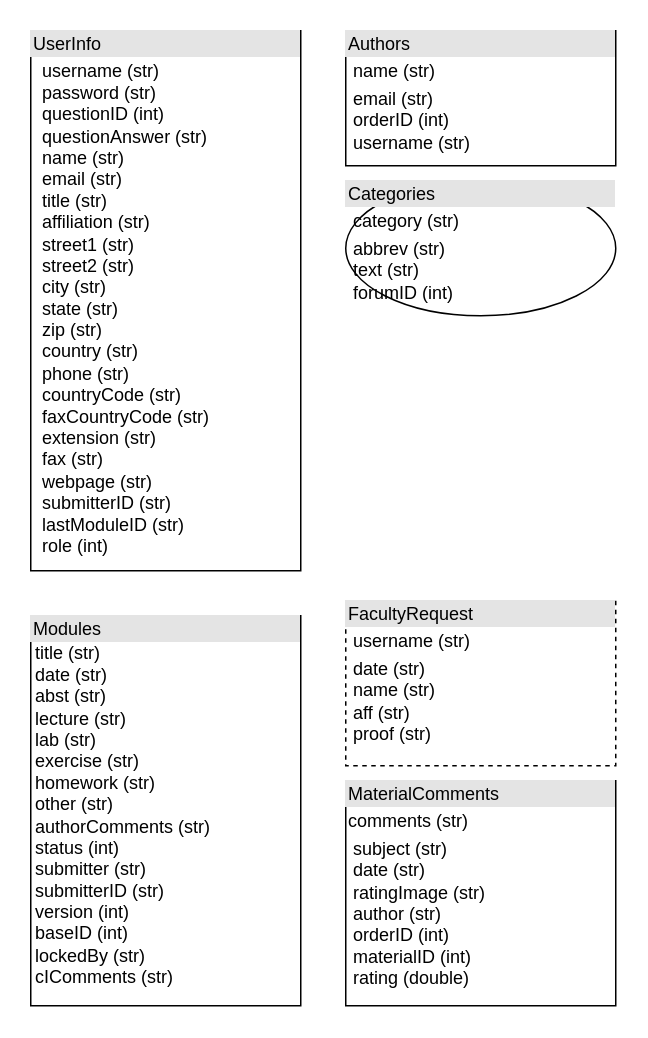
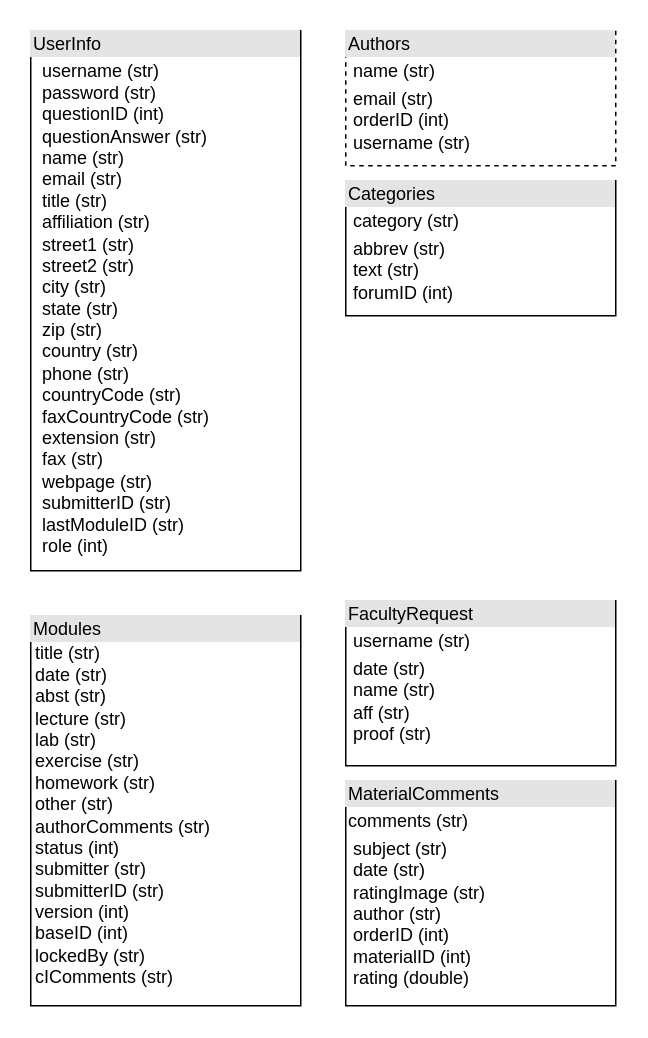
(481, 98) -> (481, 98)
(481, 248) -> (481, 248)
(481, 683) -> (481, 683)
